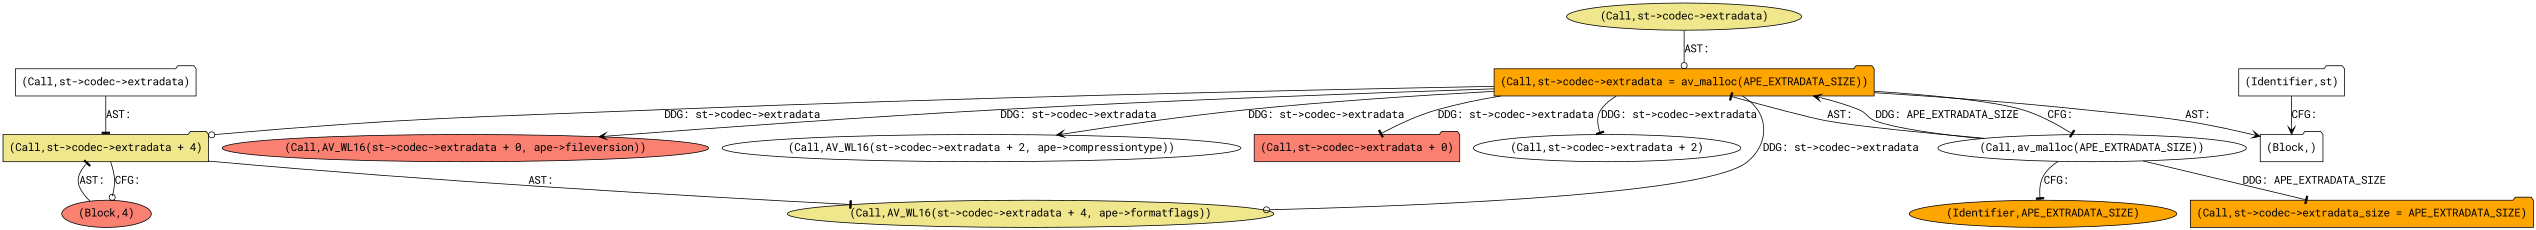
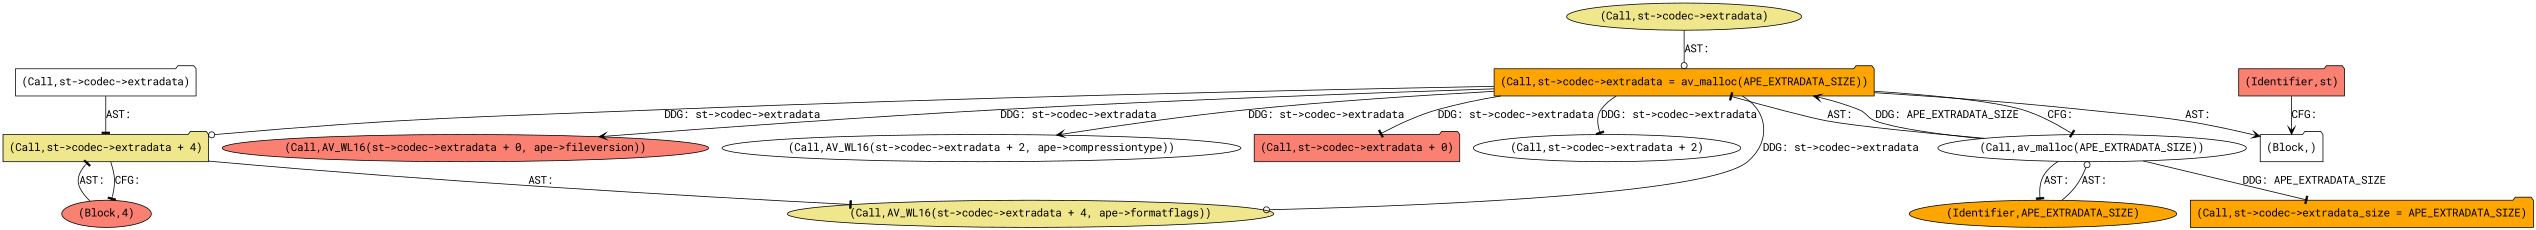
(2292, 82) -> (2292, 82)
(114, 179) -> (114, 179)
(2060, 181) -> (2060, 181)
none -> (2076, 186)
